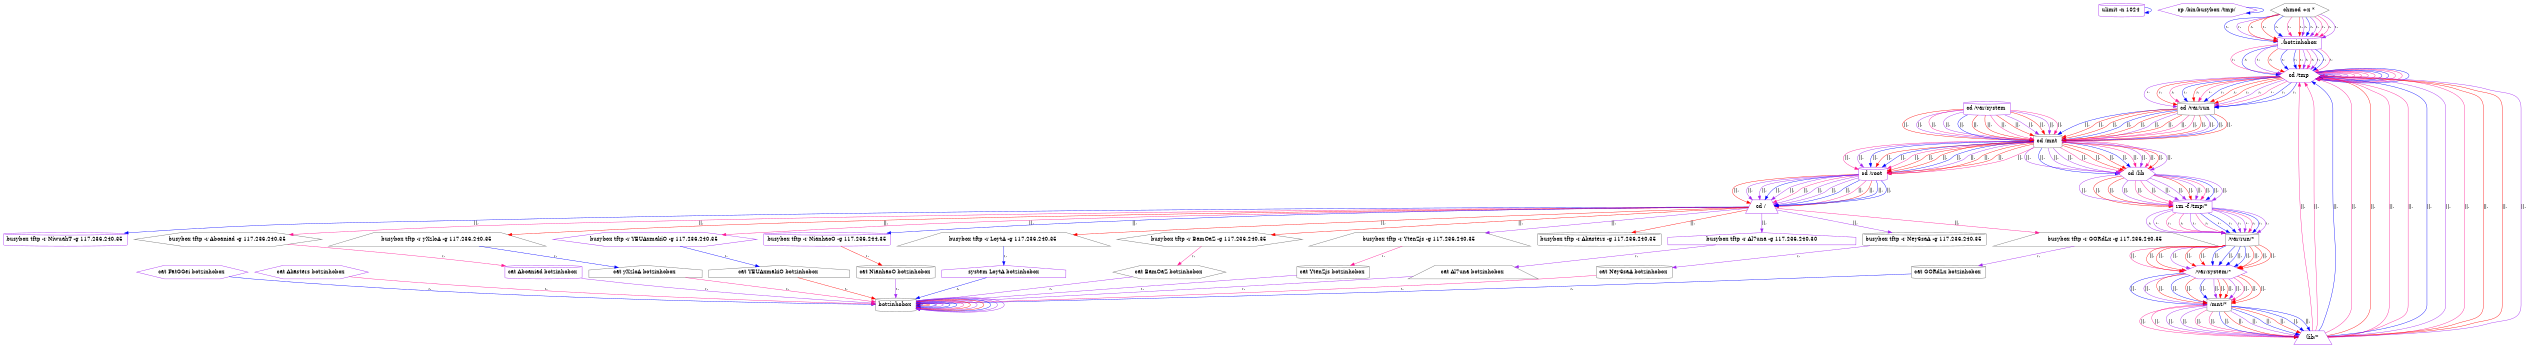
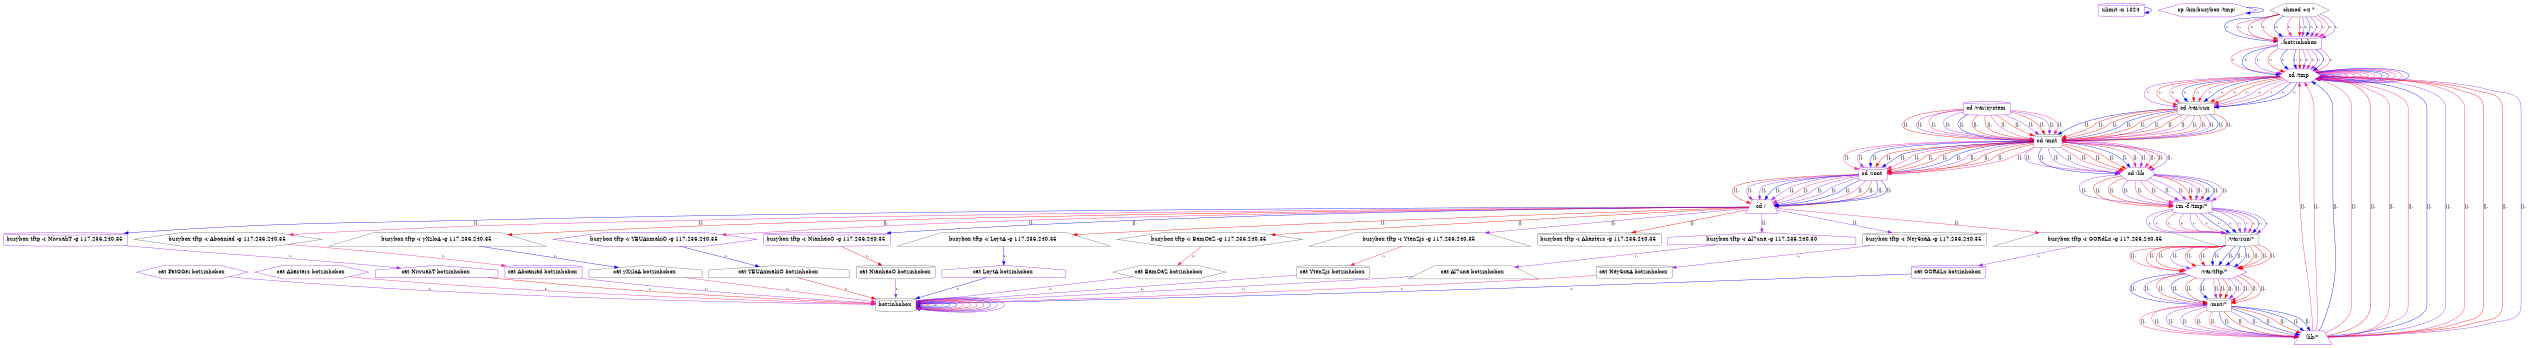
(827, 239) -> (827, 239)
none -> (437, 272)
(1004, 272) -> (1004, 272)
(1949, 272) -> (1949, 272)
(2214, 272) -> (2214, 272)
(550, 296) -> (550, 296)
